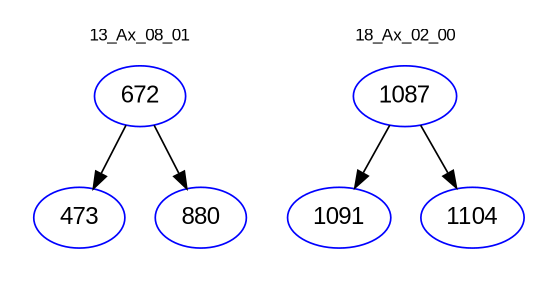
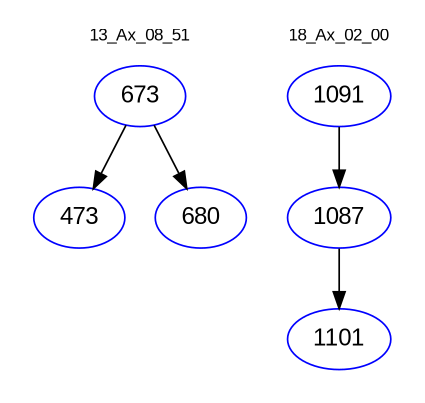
(140, 36) -> (140, 36)
(140, 96) -> (140, 96)
(377, 149) -> (339, 149)
(201, 218) -> (201, 218)
(472, 218) -> (339, 339)
